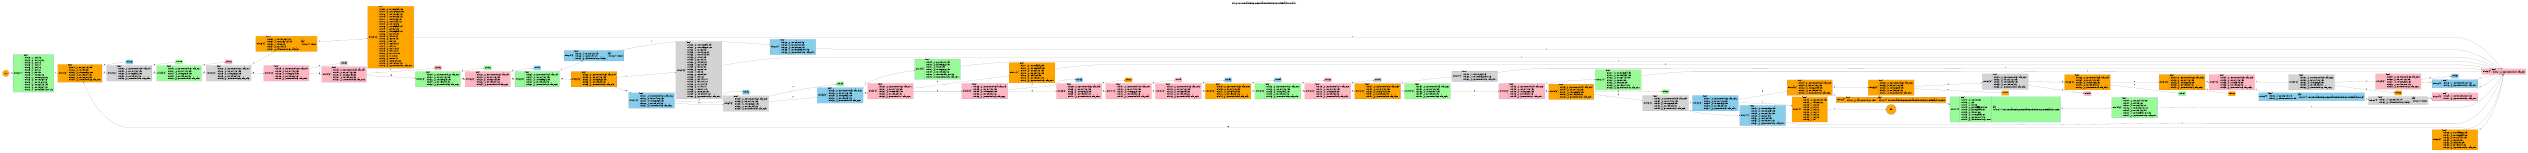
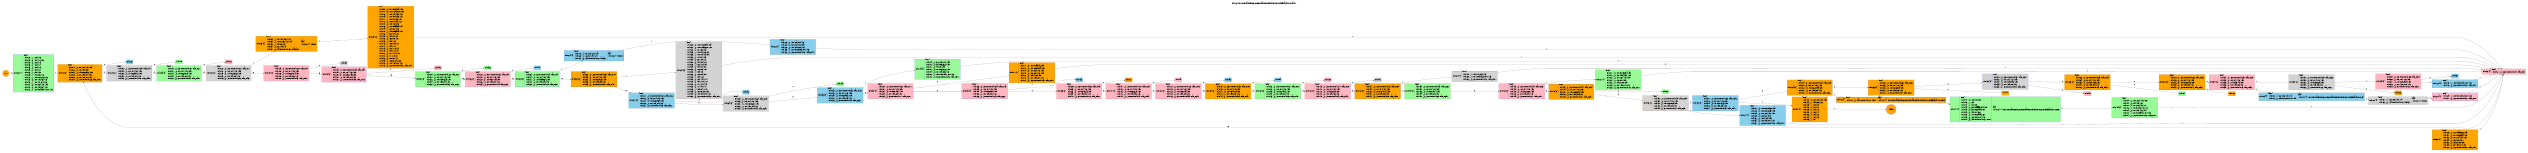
(1891, 109) -> (1891, 109)
